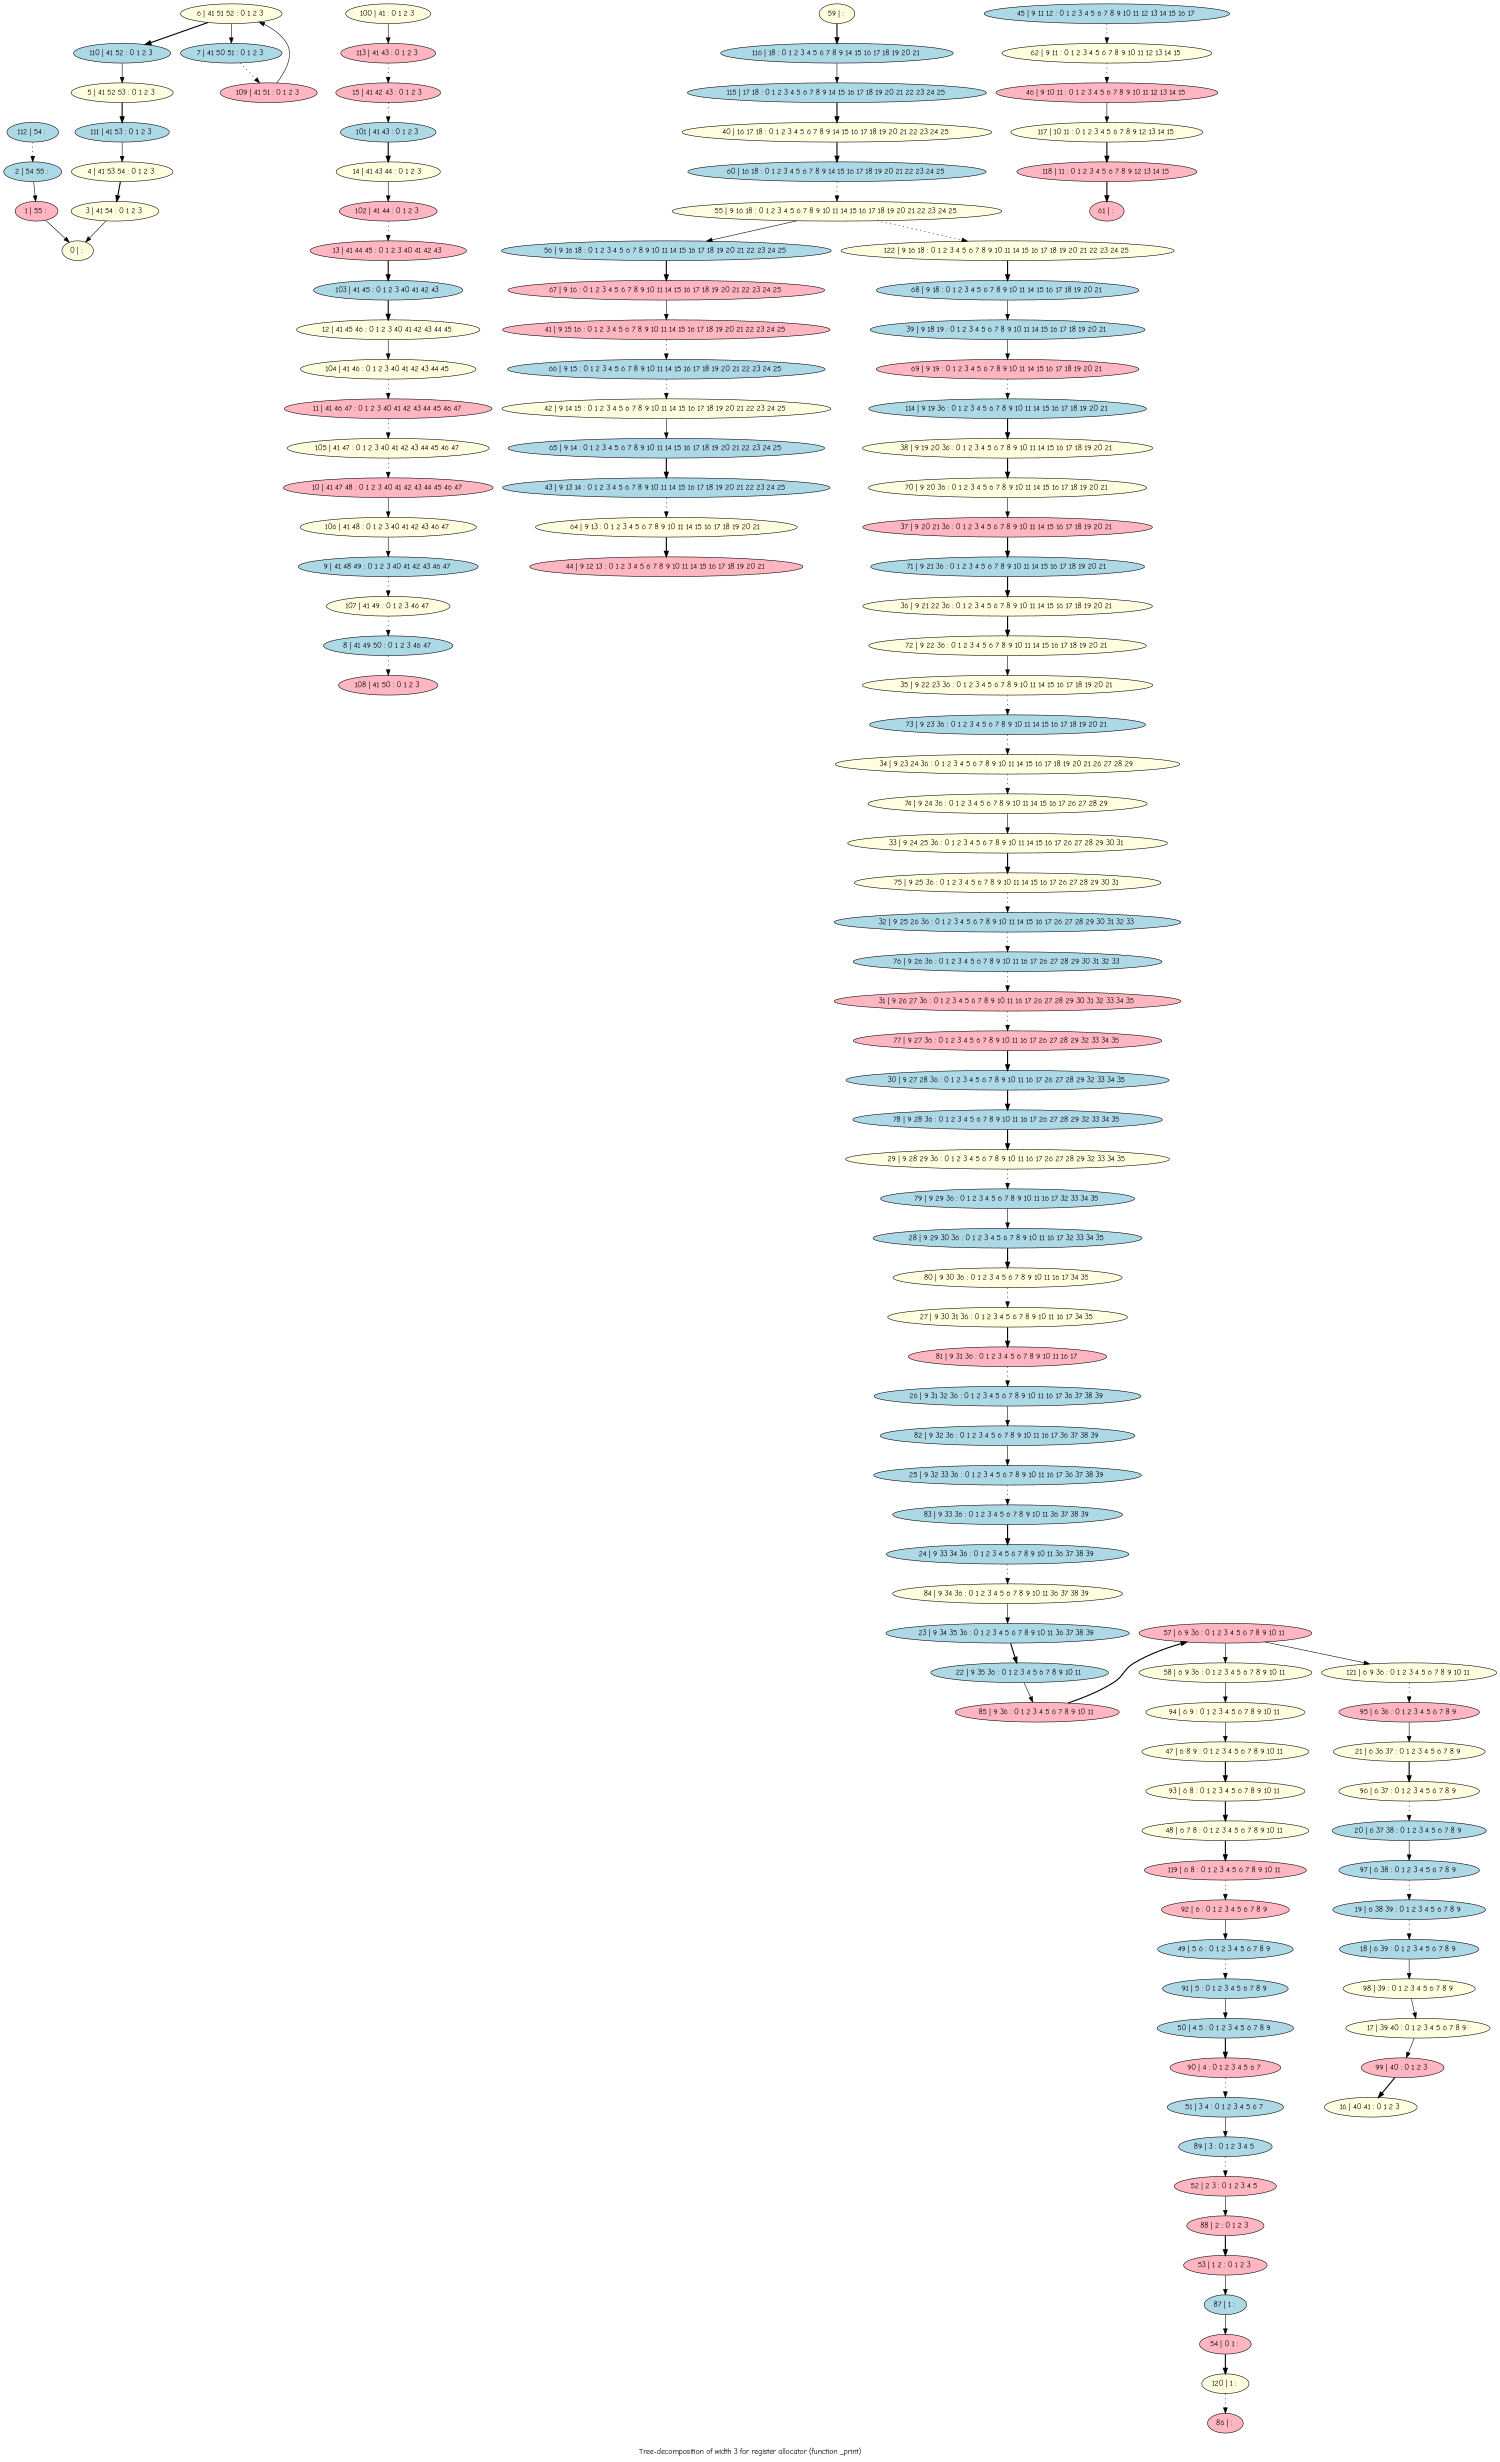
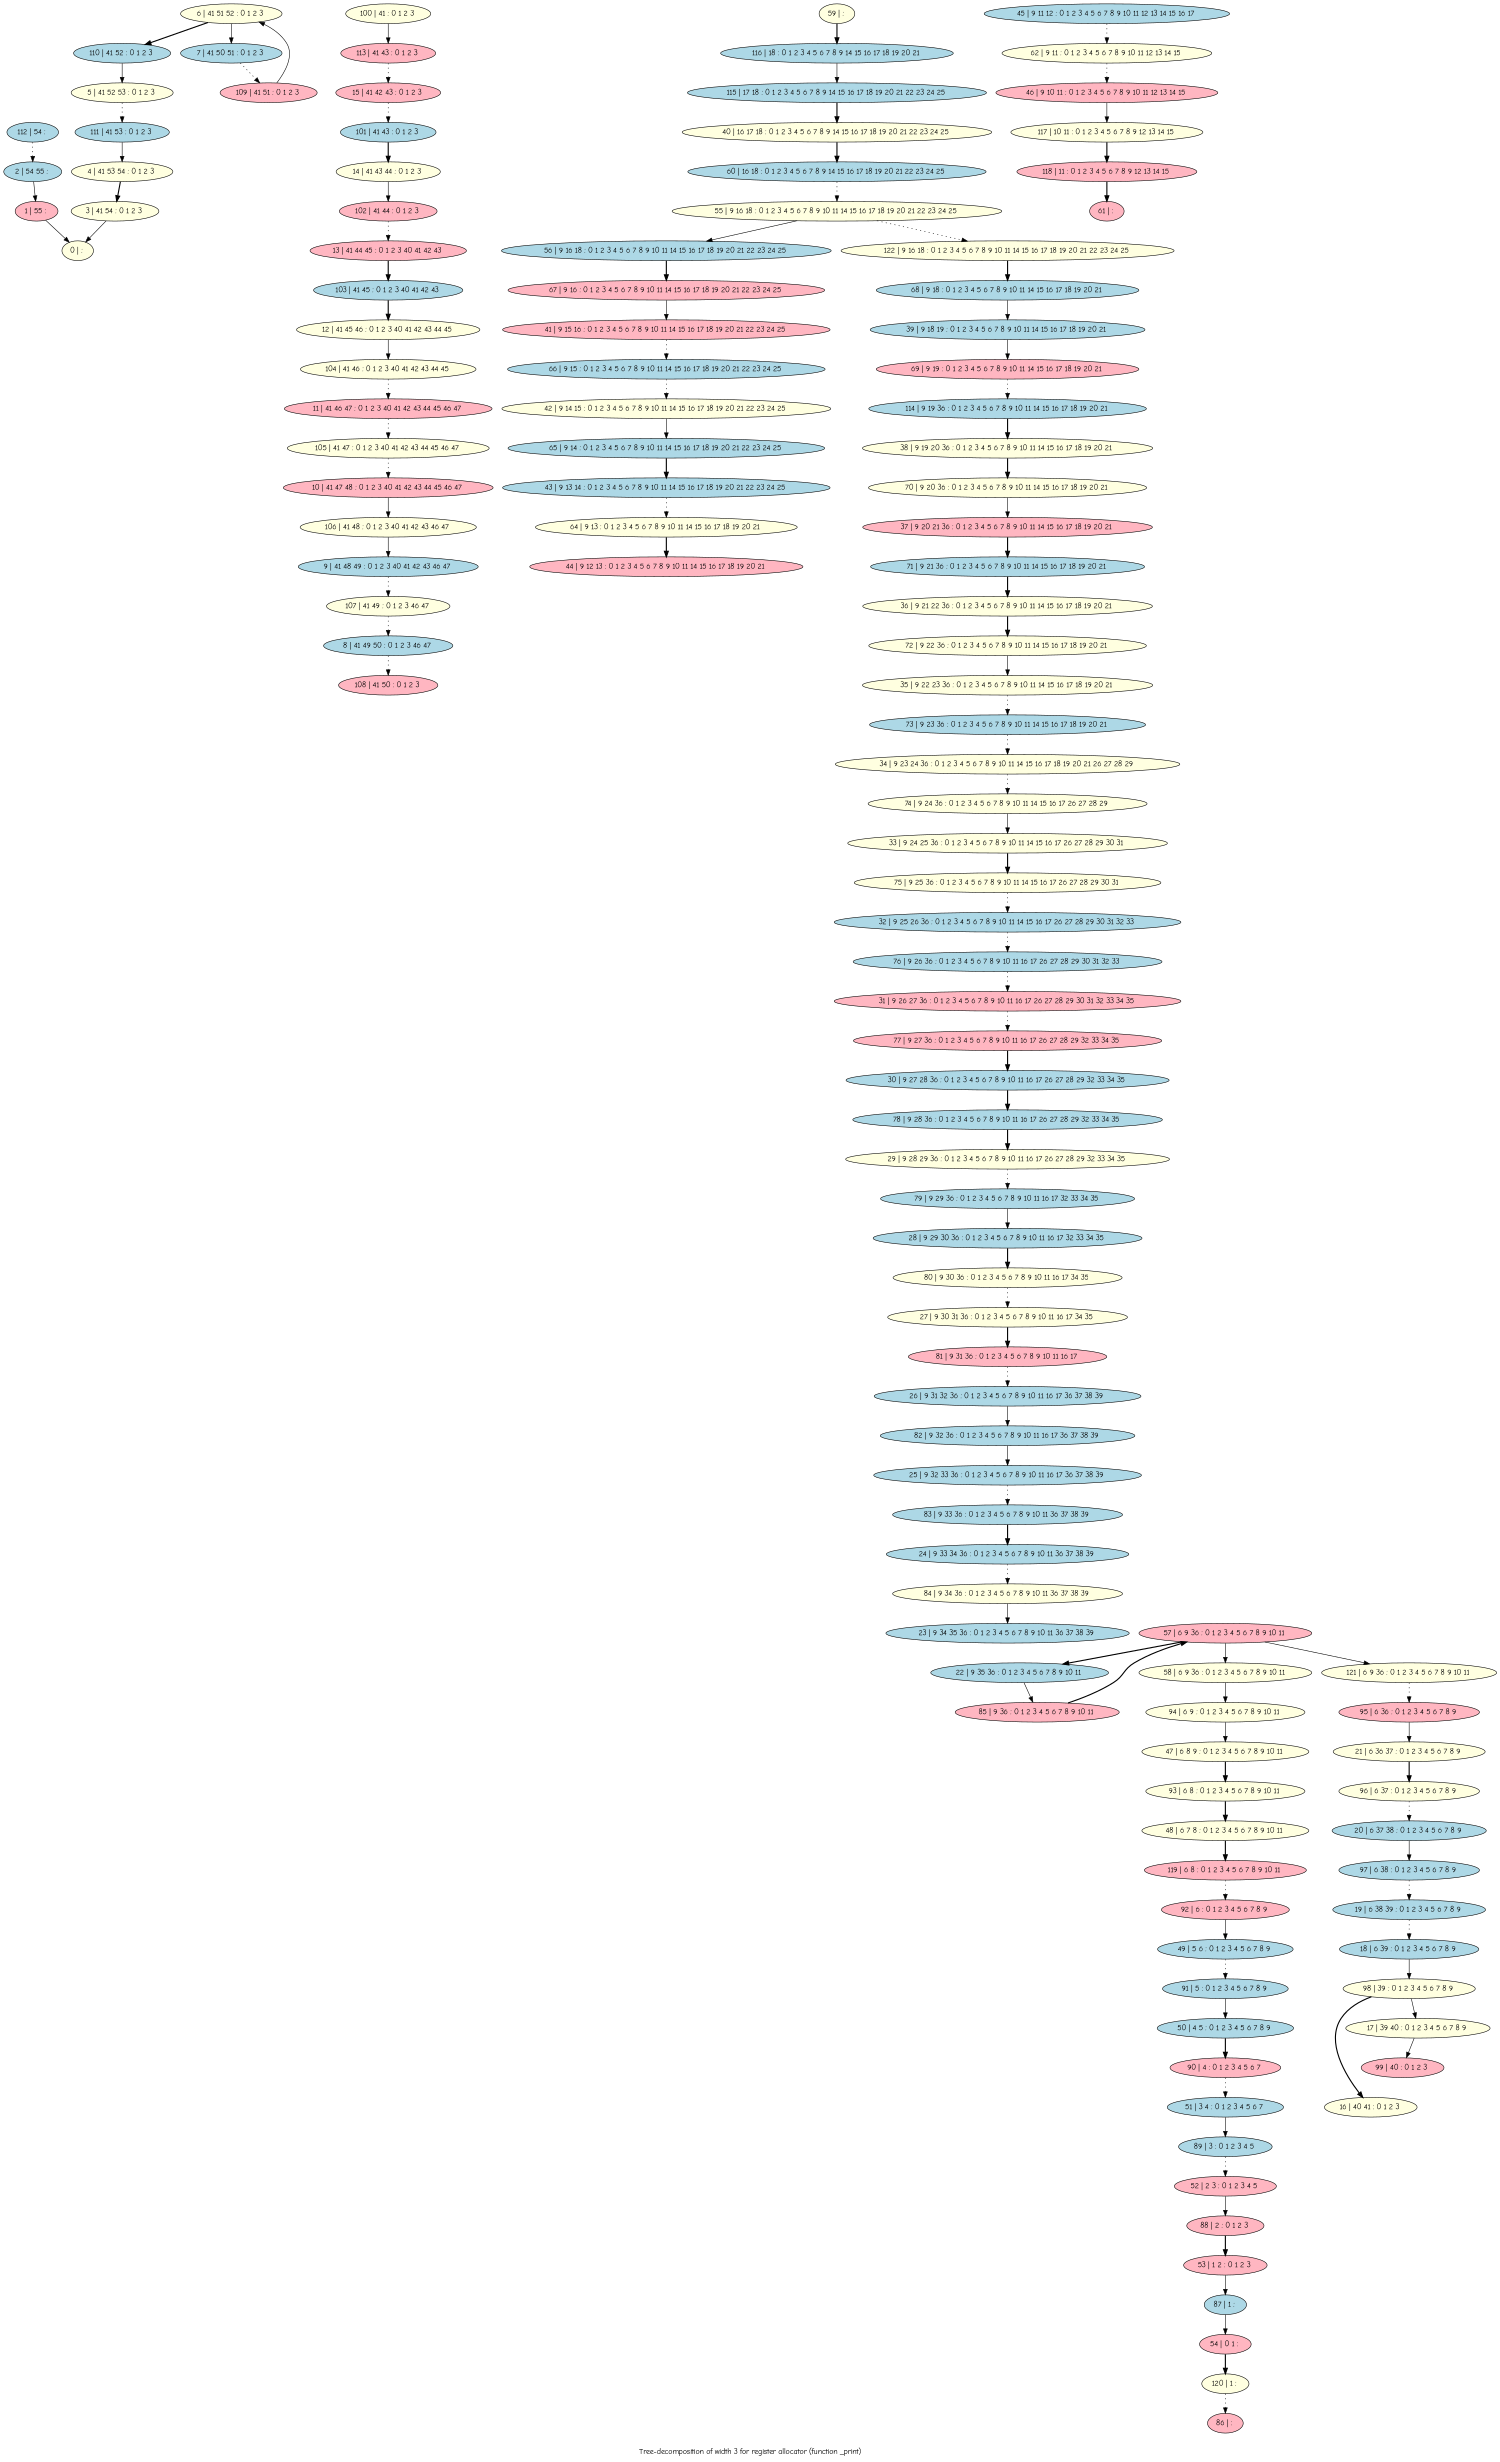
(122, 110) -> (122, 110)
(1013, 1650) -> (1125, 1652)
(1388, 2085) -> (1336, 2039)
